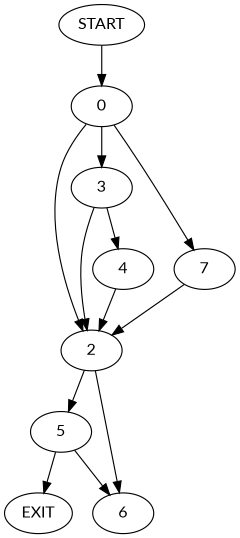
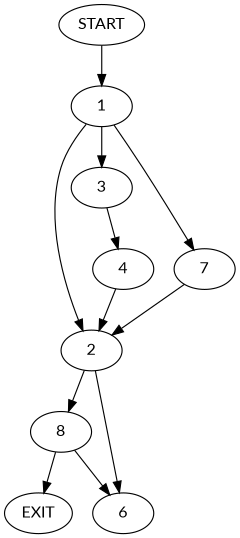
(102, 106) -> (102, 106)
(81, 263) -> none
(61, 432) -> (61, 432)
